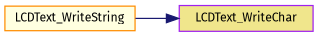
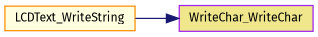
(246, 18) -> (246, 18)
